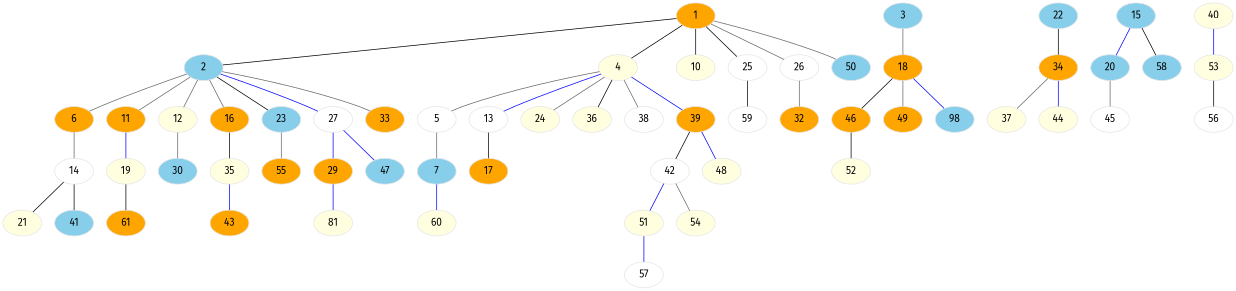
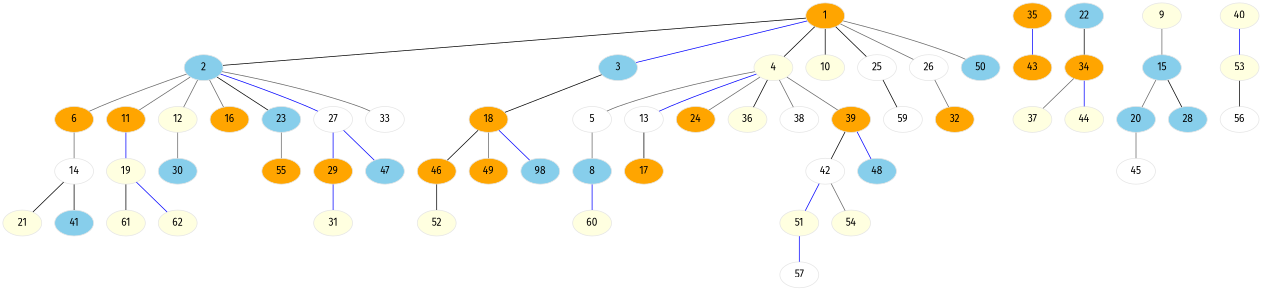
none -> (1162, 16)
none -> (722, 42)
(903, 42) -> (553, 94)
(1123, 42) -> (1149, 94)
(1162, 68) -> (1188, 119)
(657, 94) -> (812, 94)
(385, 119) -> (385, 119)
(540, 119) -> (696, 119)
(230, 145) -> none
(230, 171) -> (1032, 16)
(437, 171) -> (592, 171)
(722, 171) -> (877, 171)
(126, 223) -> (126, 223)
none -> (178, 223)
(333, 223) -> (333, 223)
